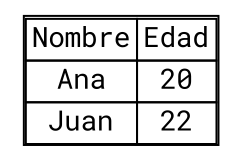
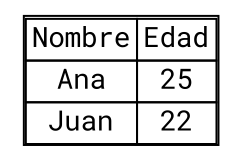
(177, 80) -> (177, 80)
